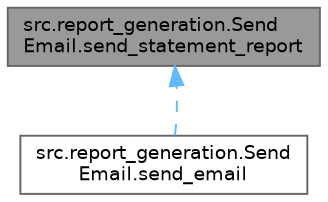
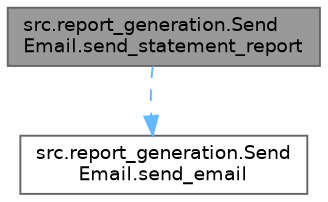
(177, 111) -> (151, 91)
